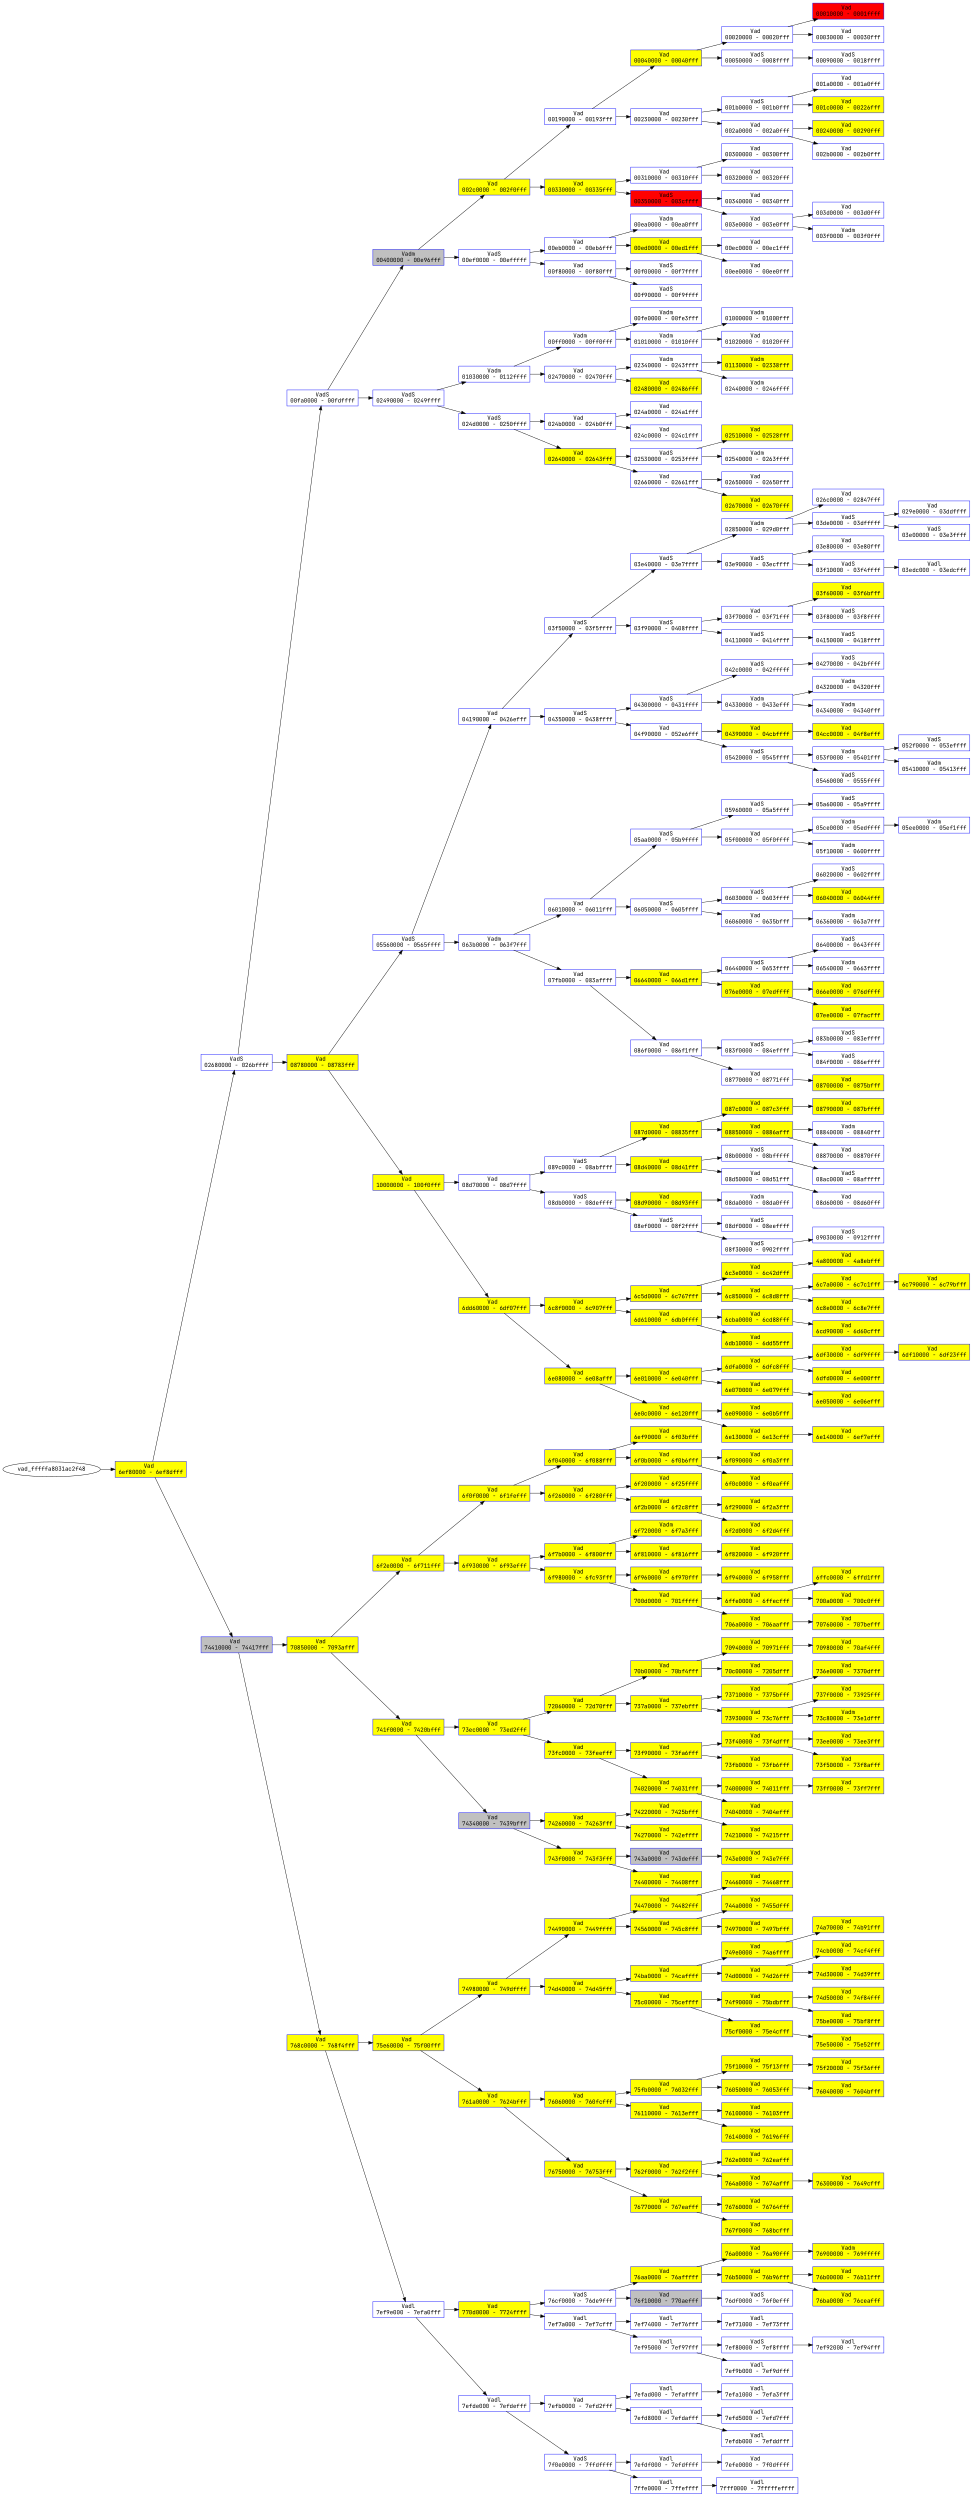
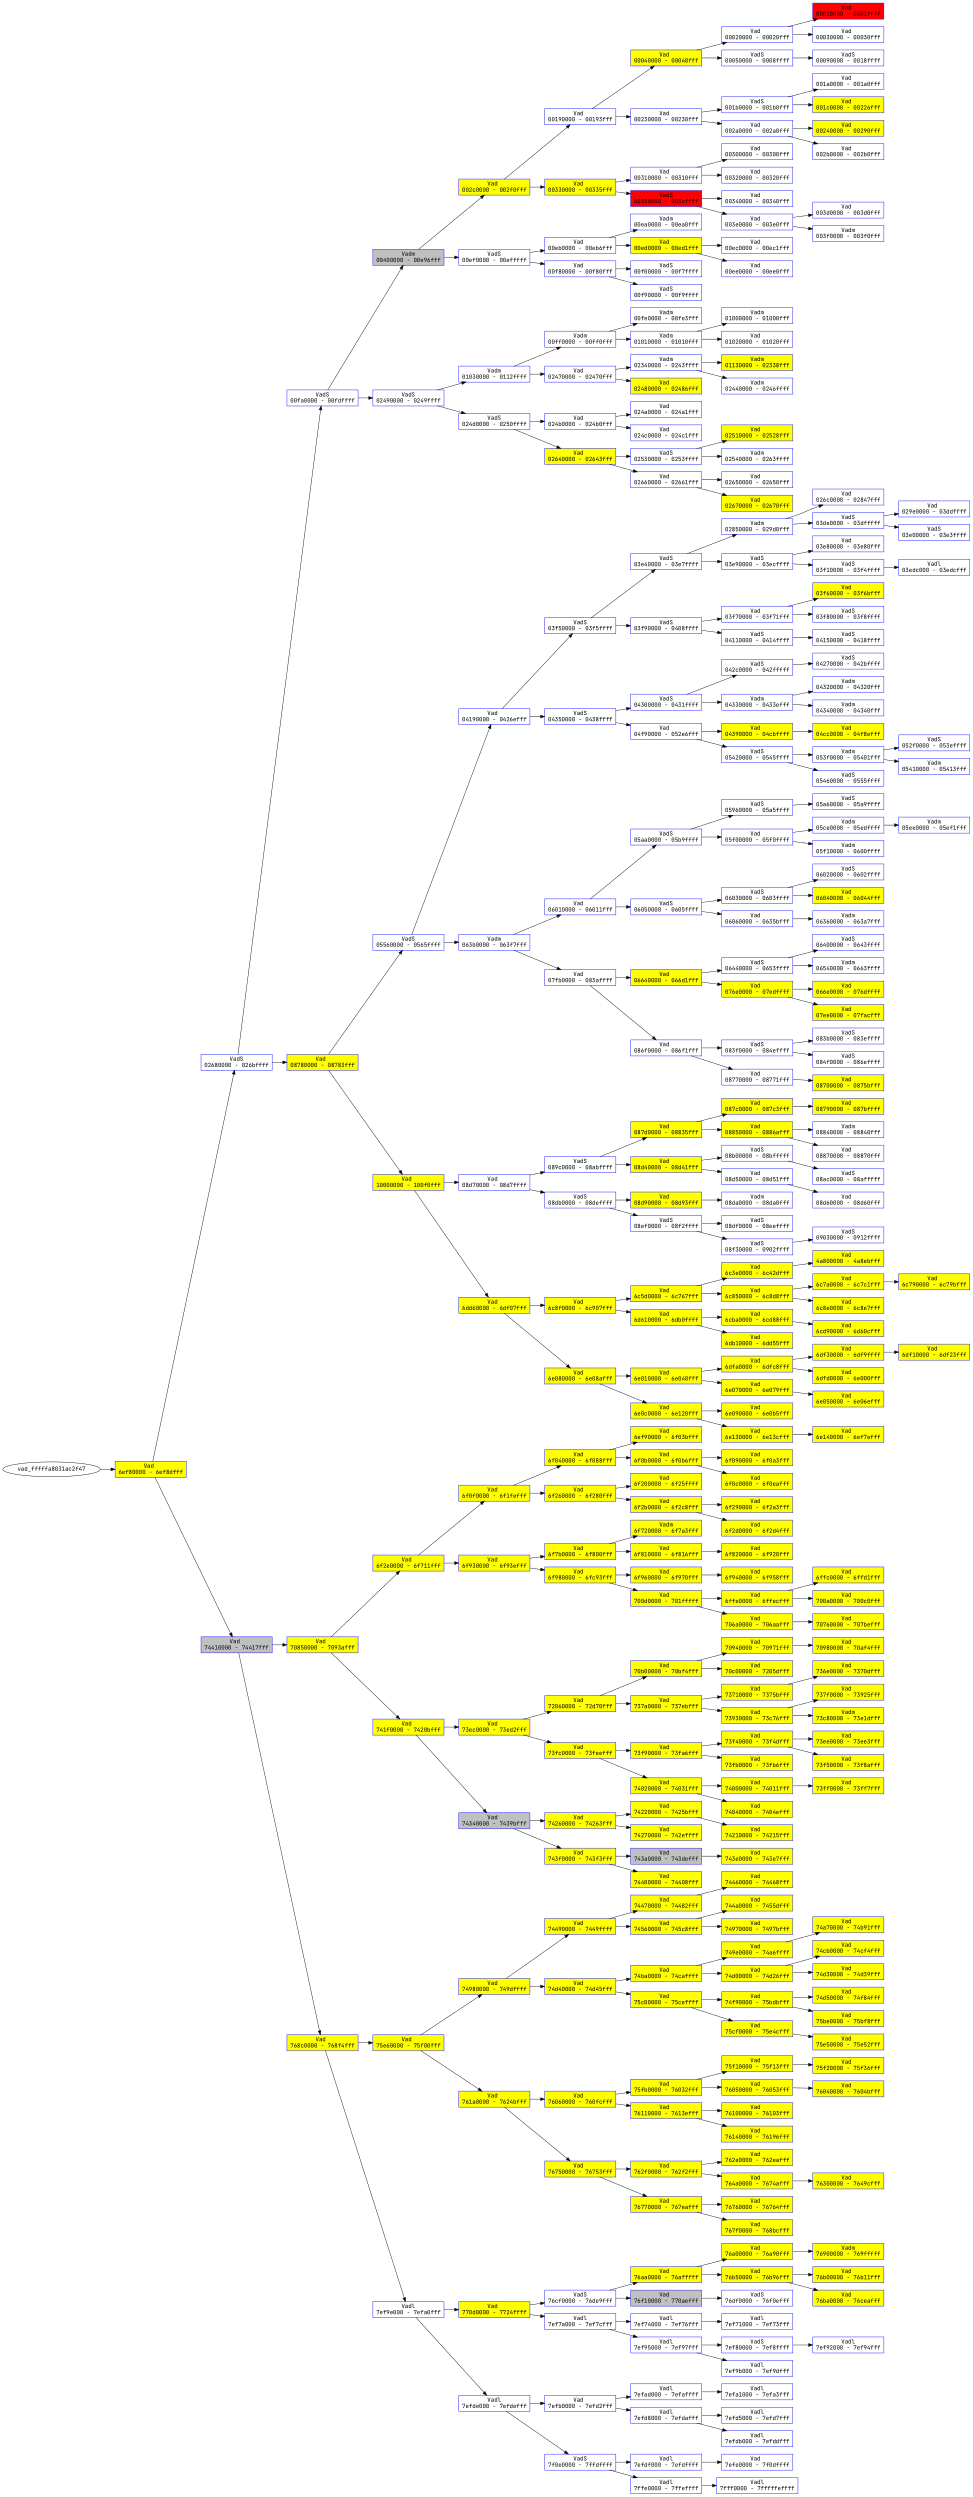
(52, 1469) -> (52, 1469)
